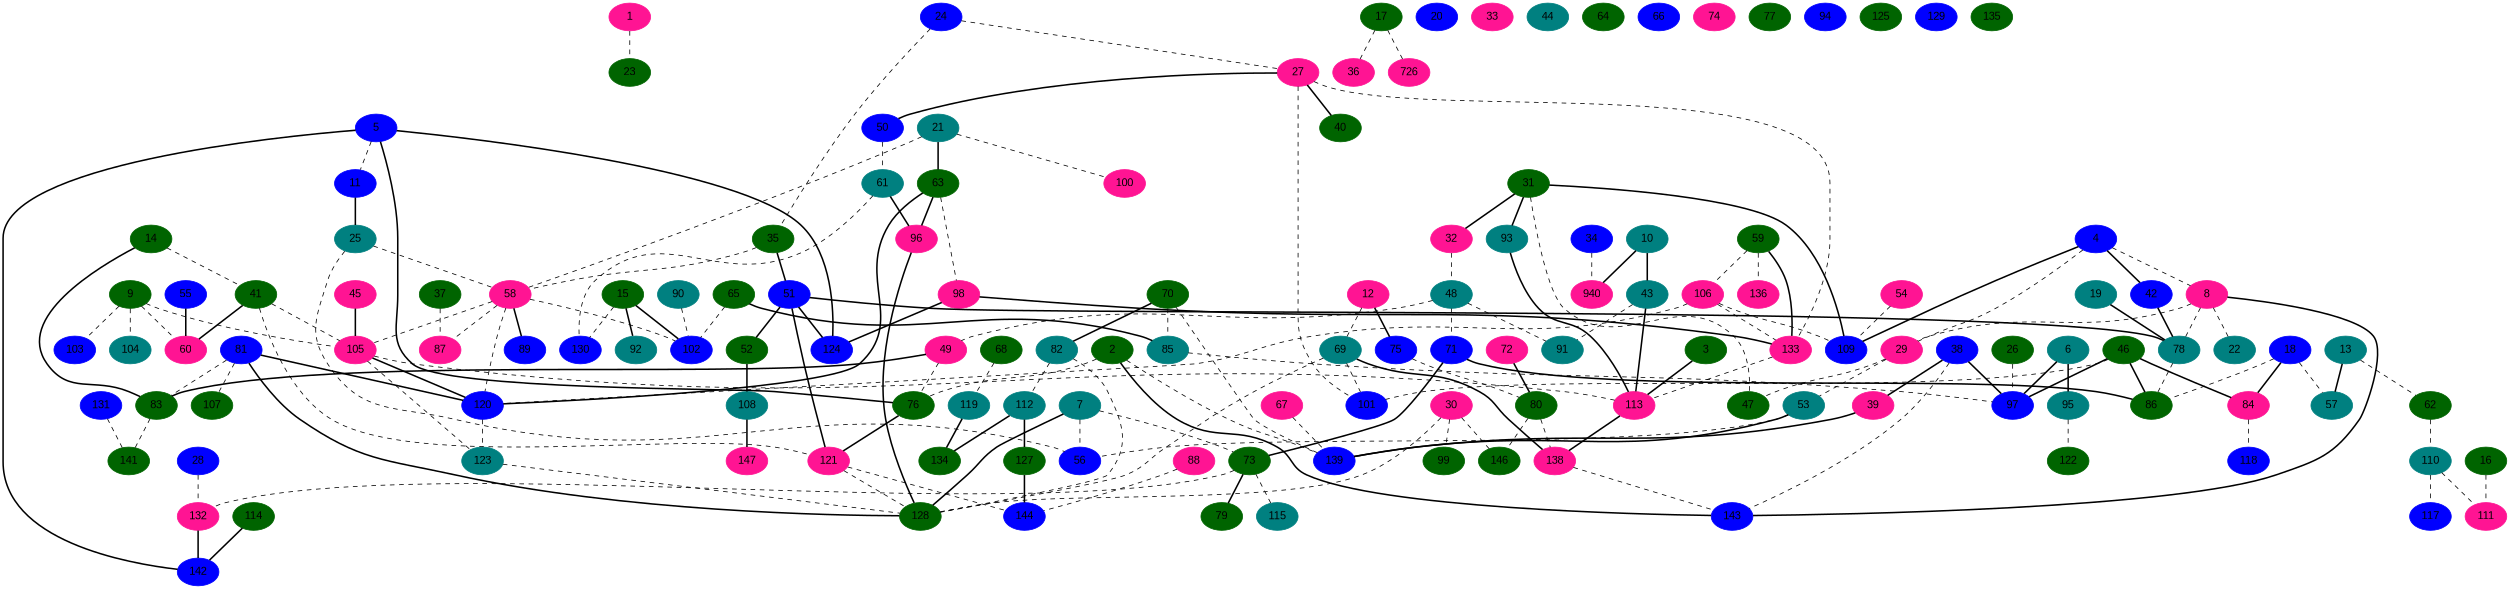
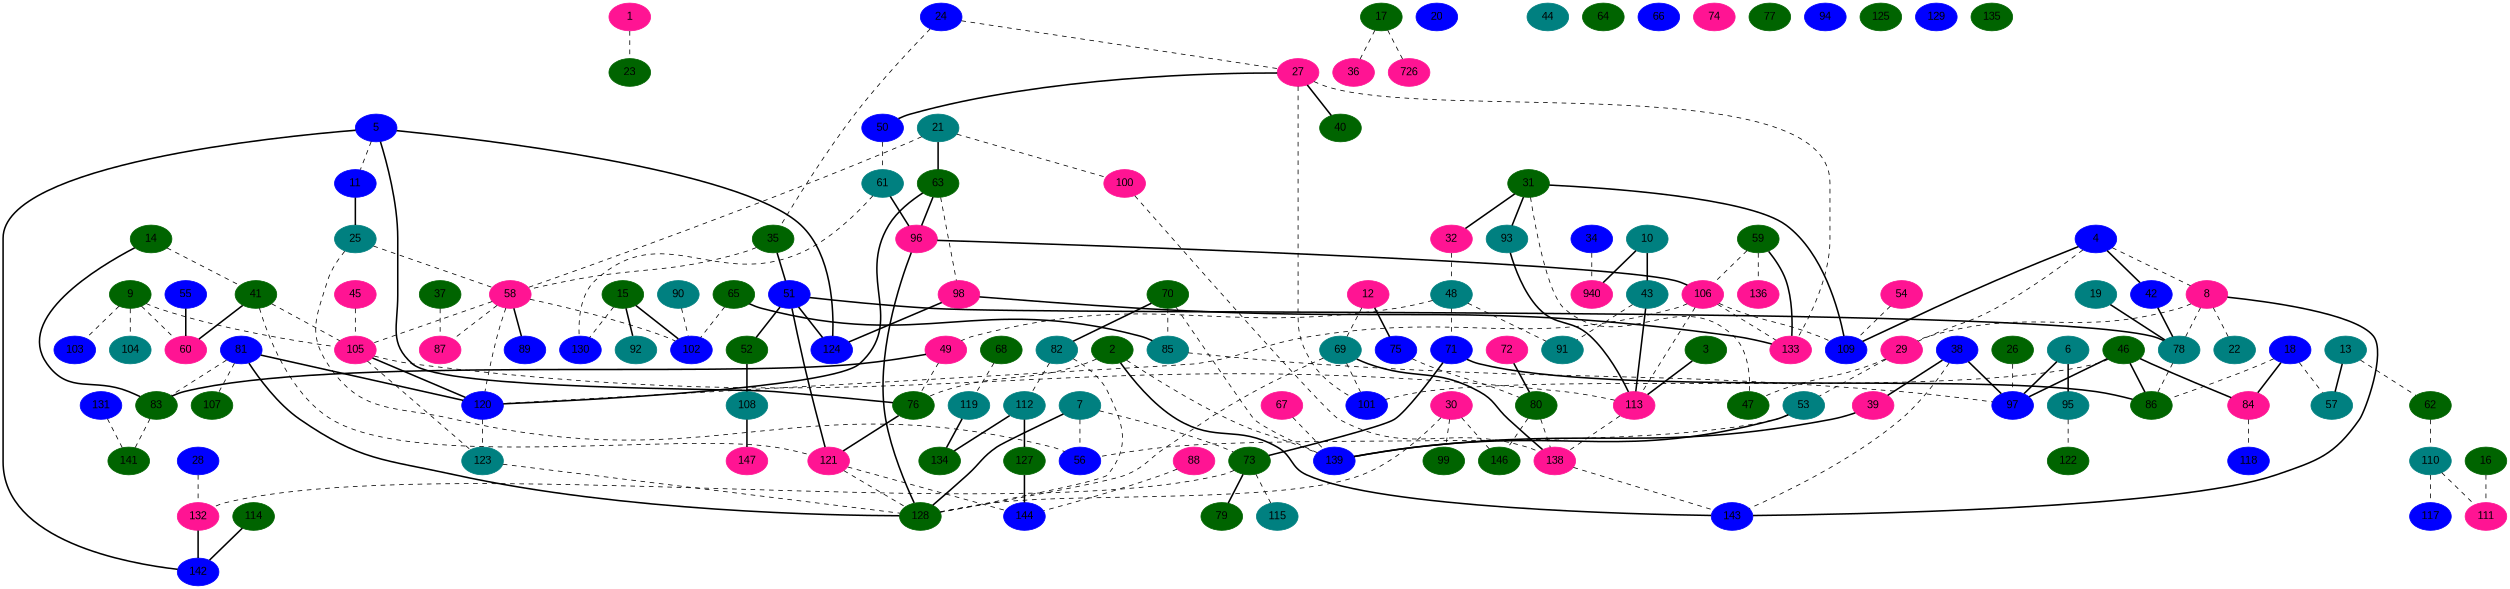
(1492, 17) -> none
none -> (1313, 255)
(355, 322) -> (355, 322)
(1721, 375) -> (1669, 350)
none -> (1304, 385)
(1596, 432) -> (1596, 432)
